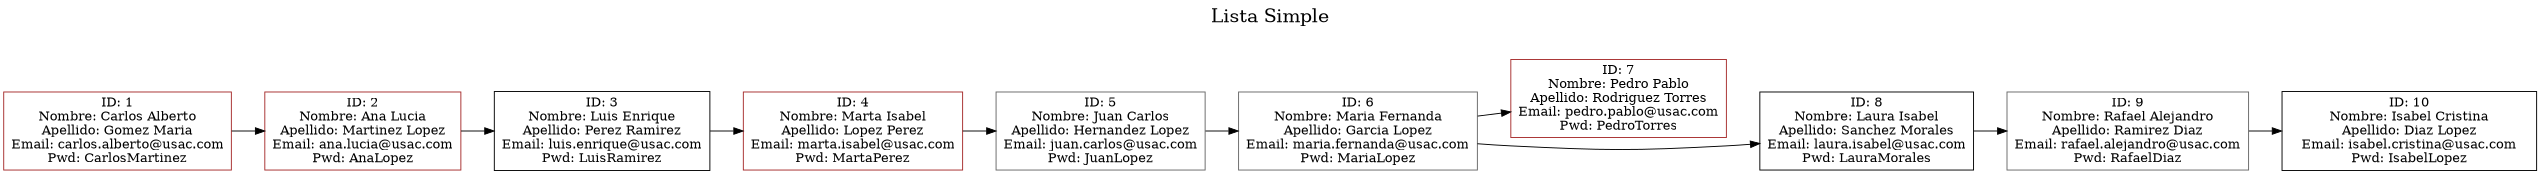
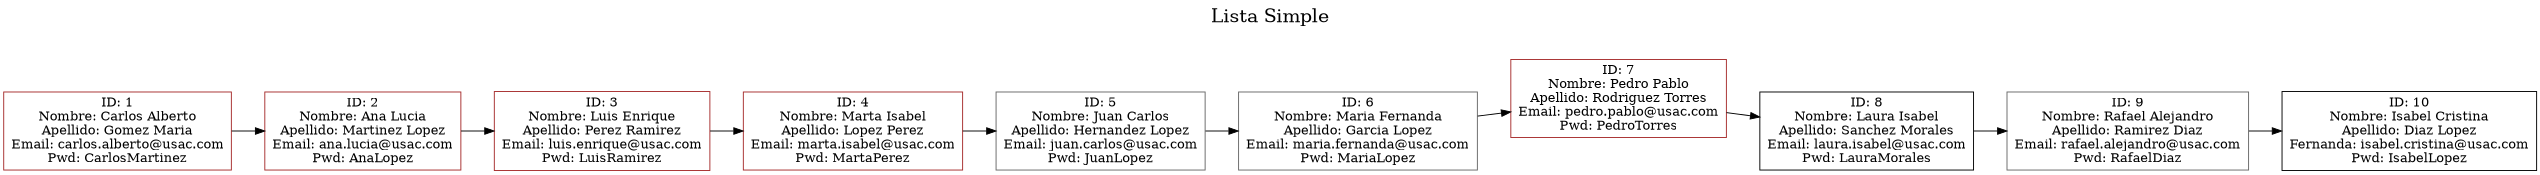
(602, 131) -> (602, 131)
(2409, 144) -> (2409, 144)
(1614, 149) -> (1738, 114)
